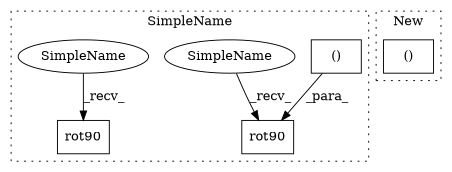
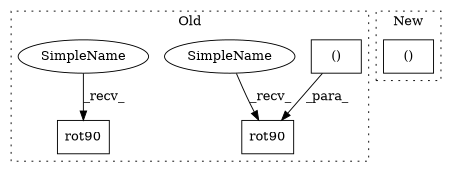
(190, 22) -> (190, 22)
